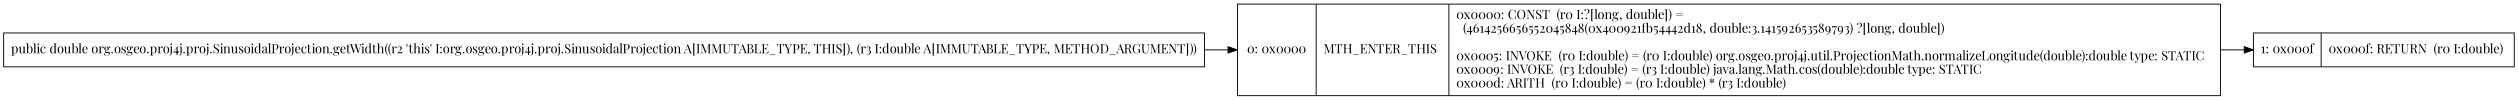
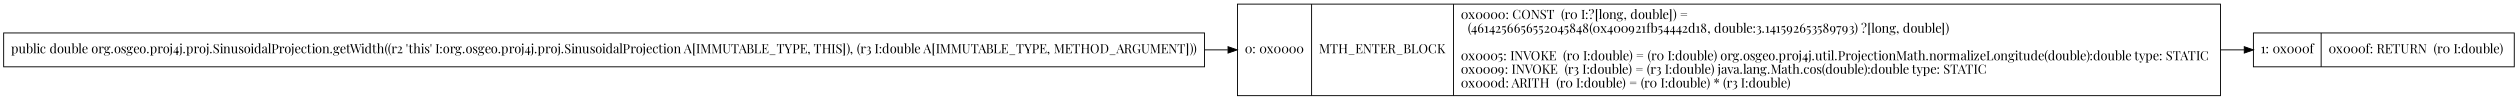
(1380, 49) -> (1383, 49)
